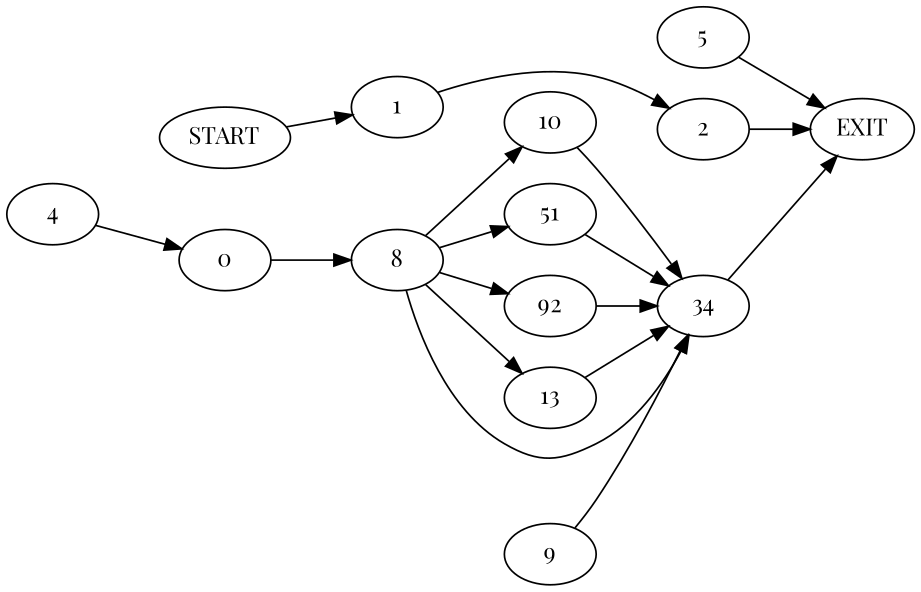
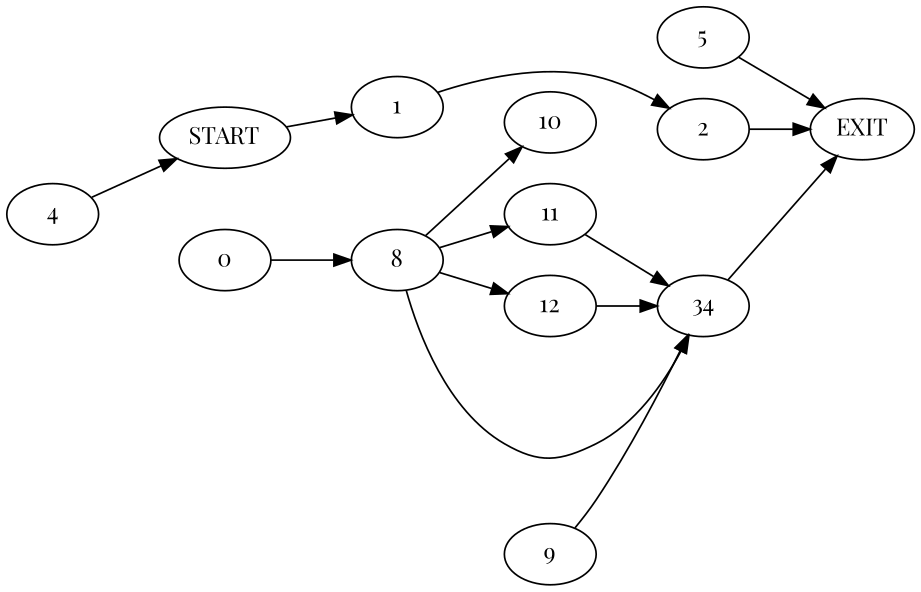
(626, 204) -> none
(550, 214) -> (550, 214)
(130, 235) -> (127, 182)
(550, 306) -> (550, 306)
(550, 398) -> none
